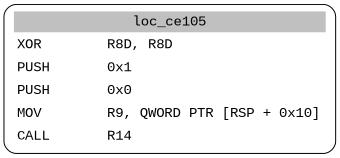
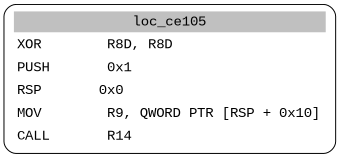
(74, 90) -> (71, 90)
